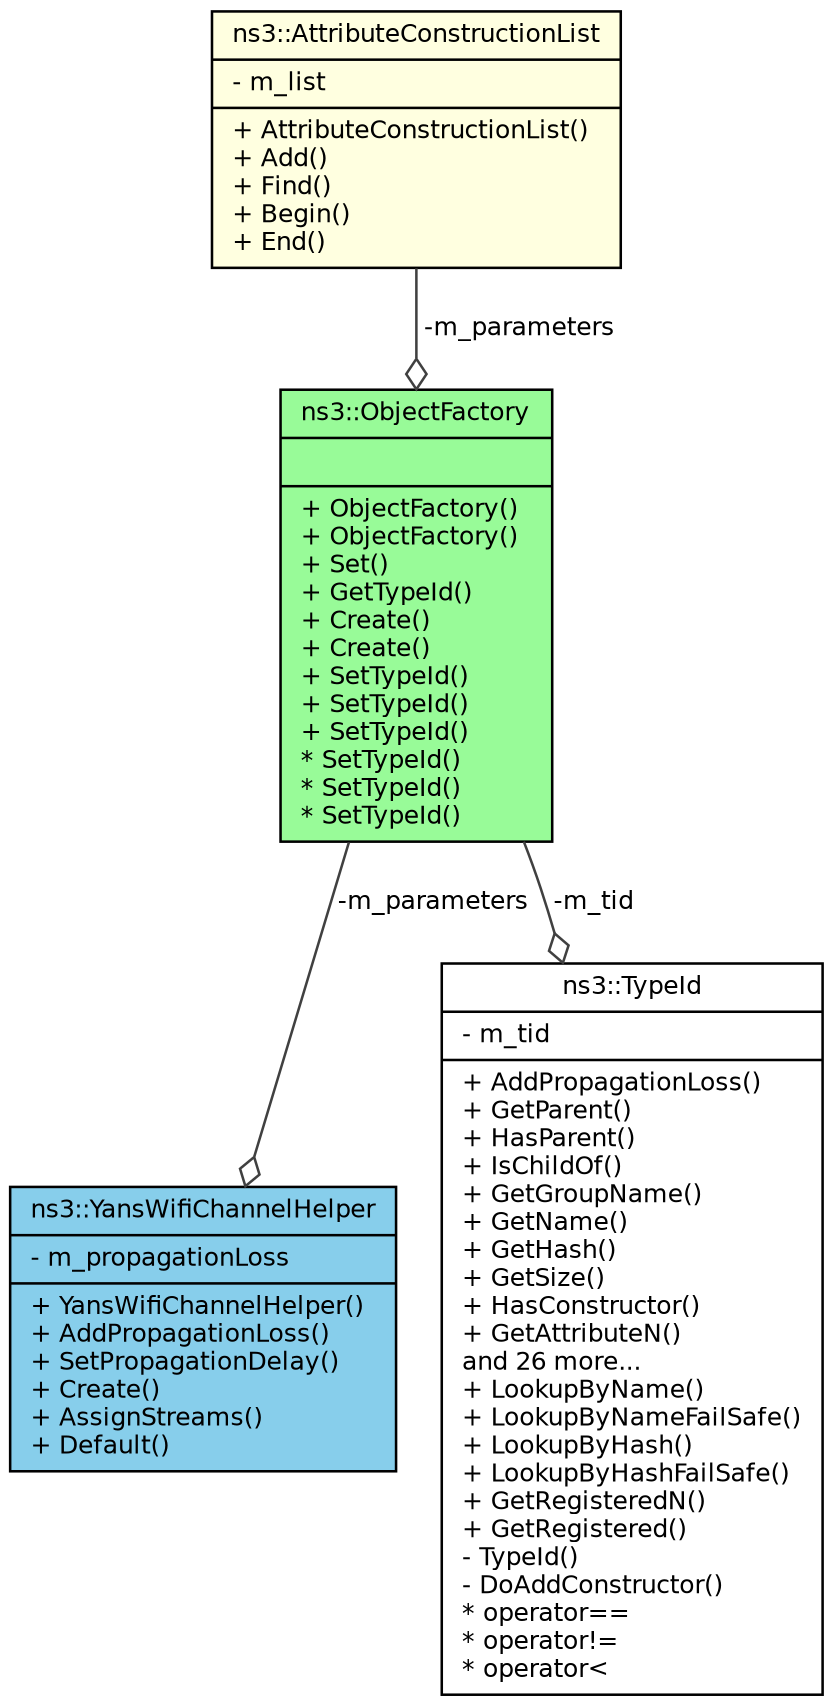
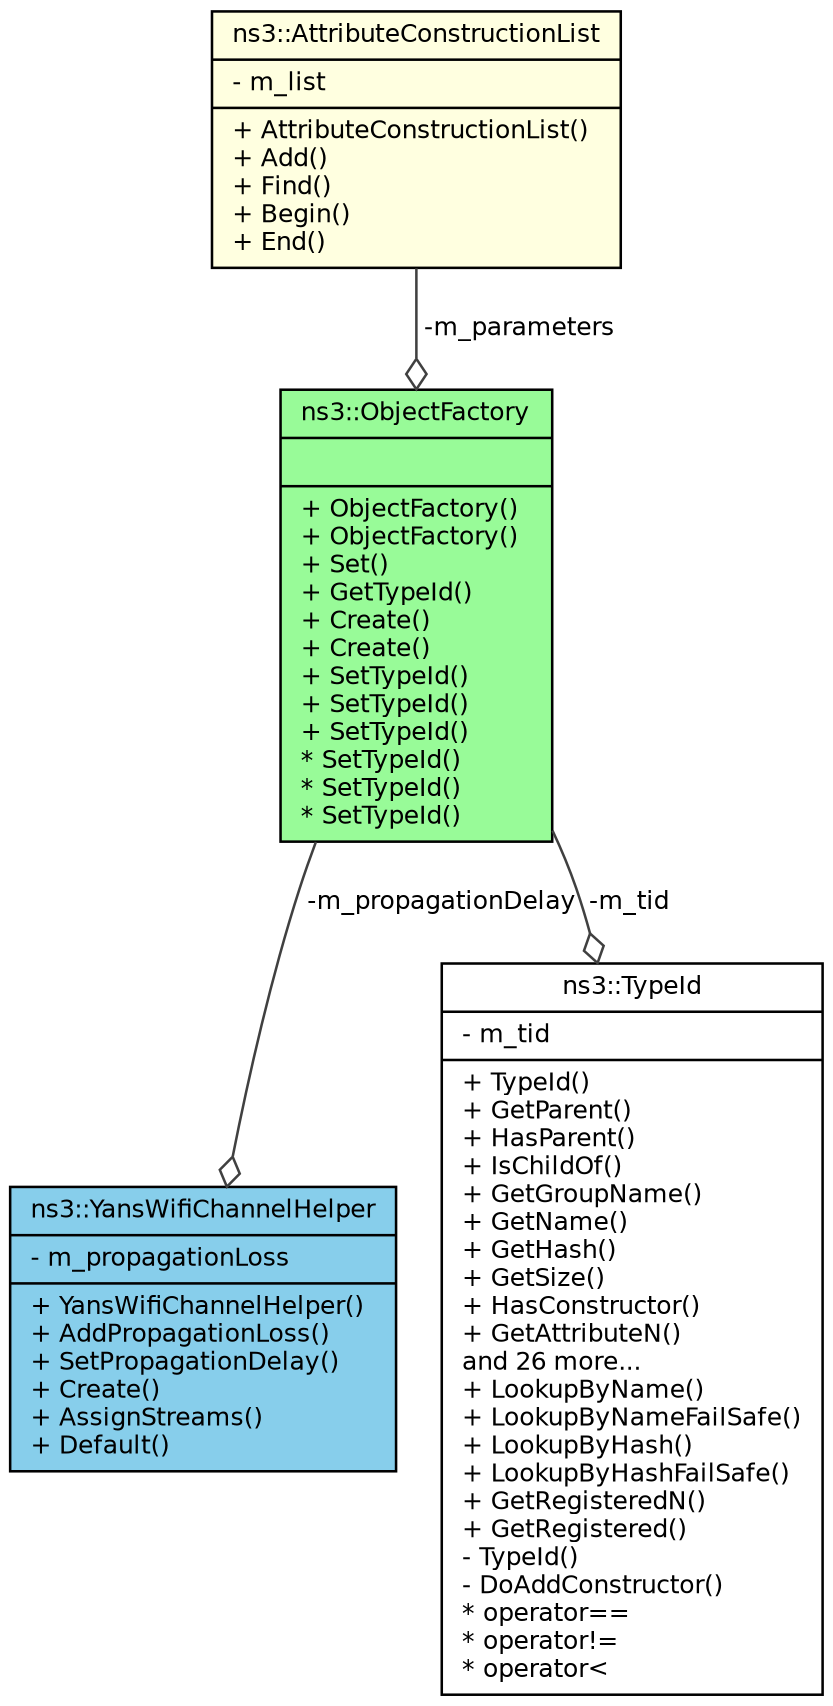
(430, 903) -> (438, 903)
(612, 1083) -> (527, 1083)
